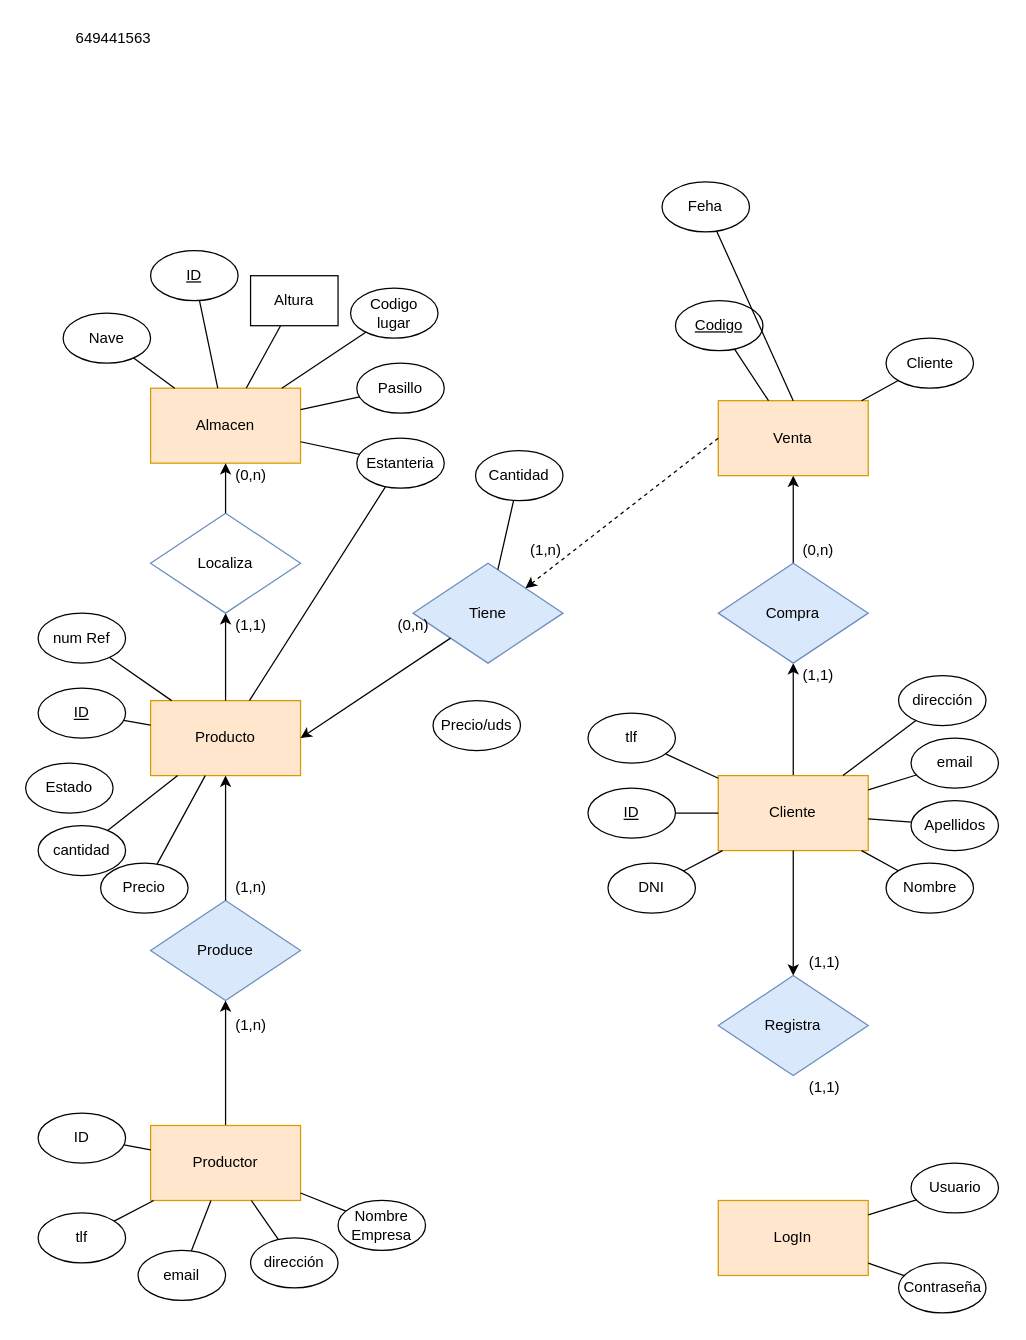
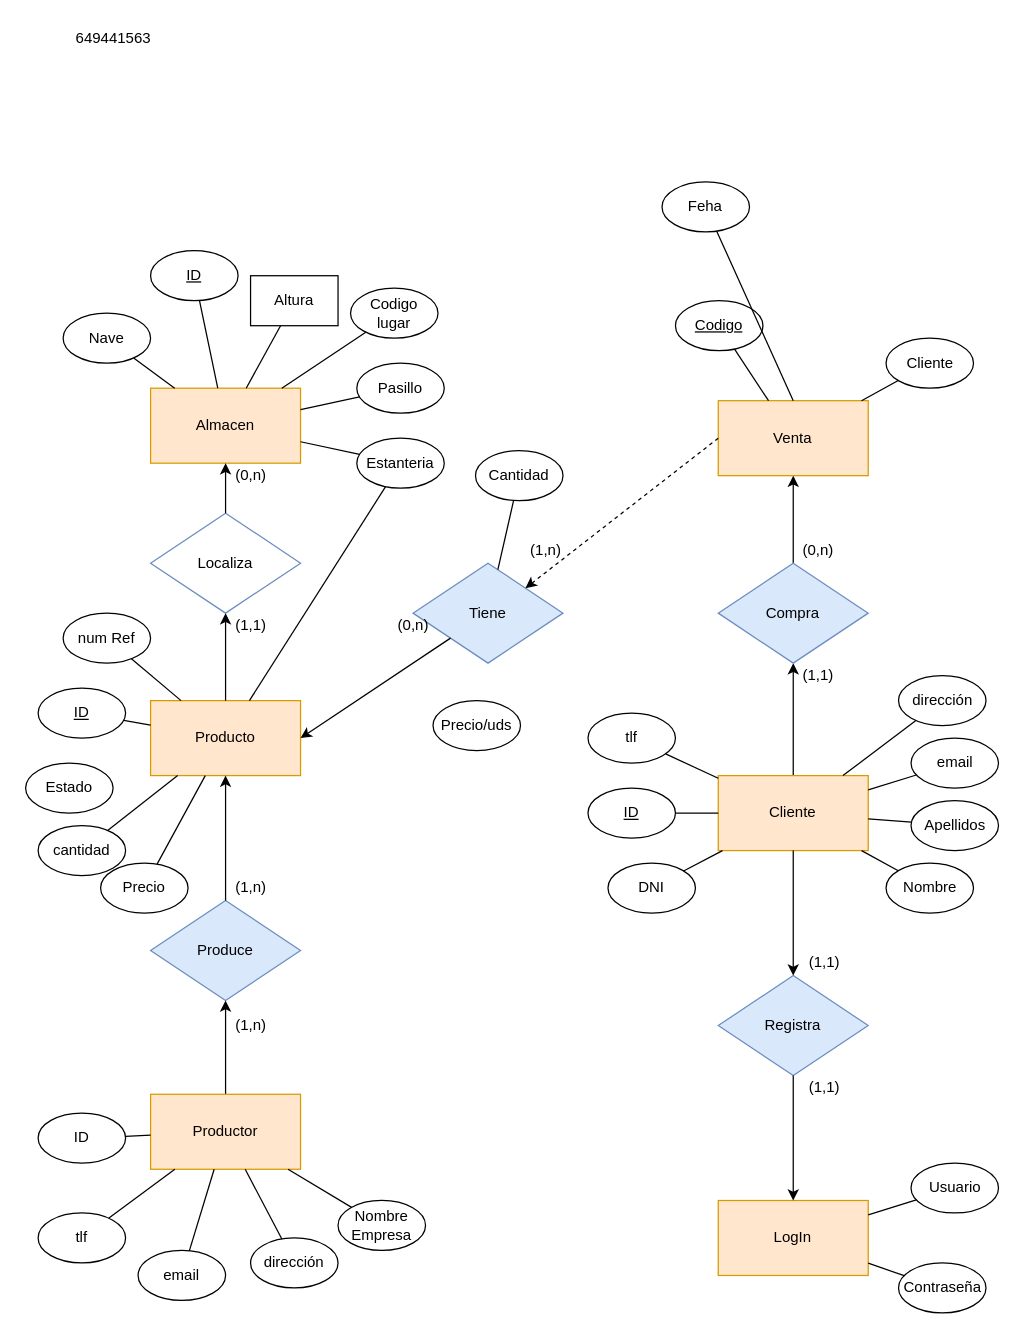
(82, 638) -> (107, 638)
none -> (793, 1134)
(226, 1163) -> (226, 1132)
